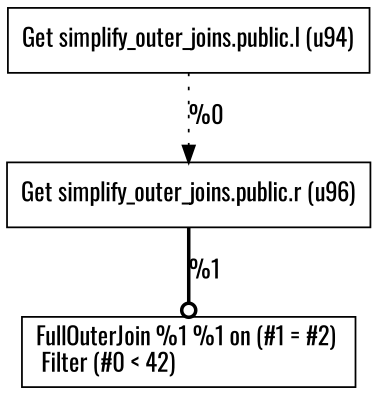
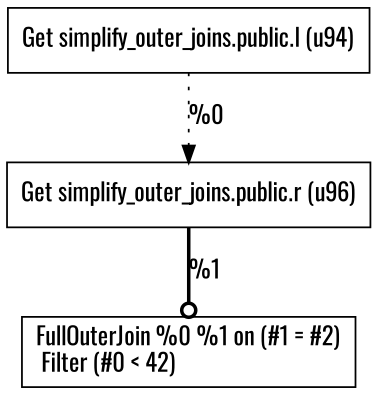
(189, 352) -> (189, 352)
